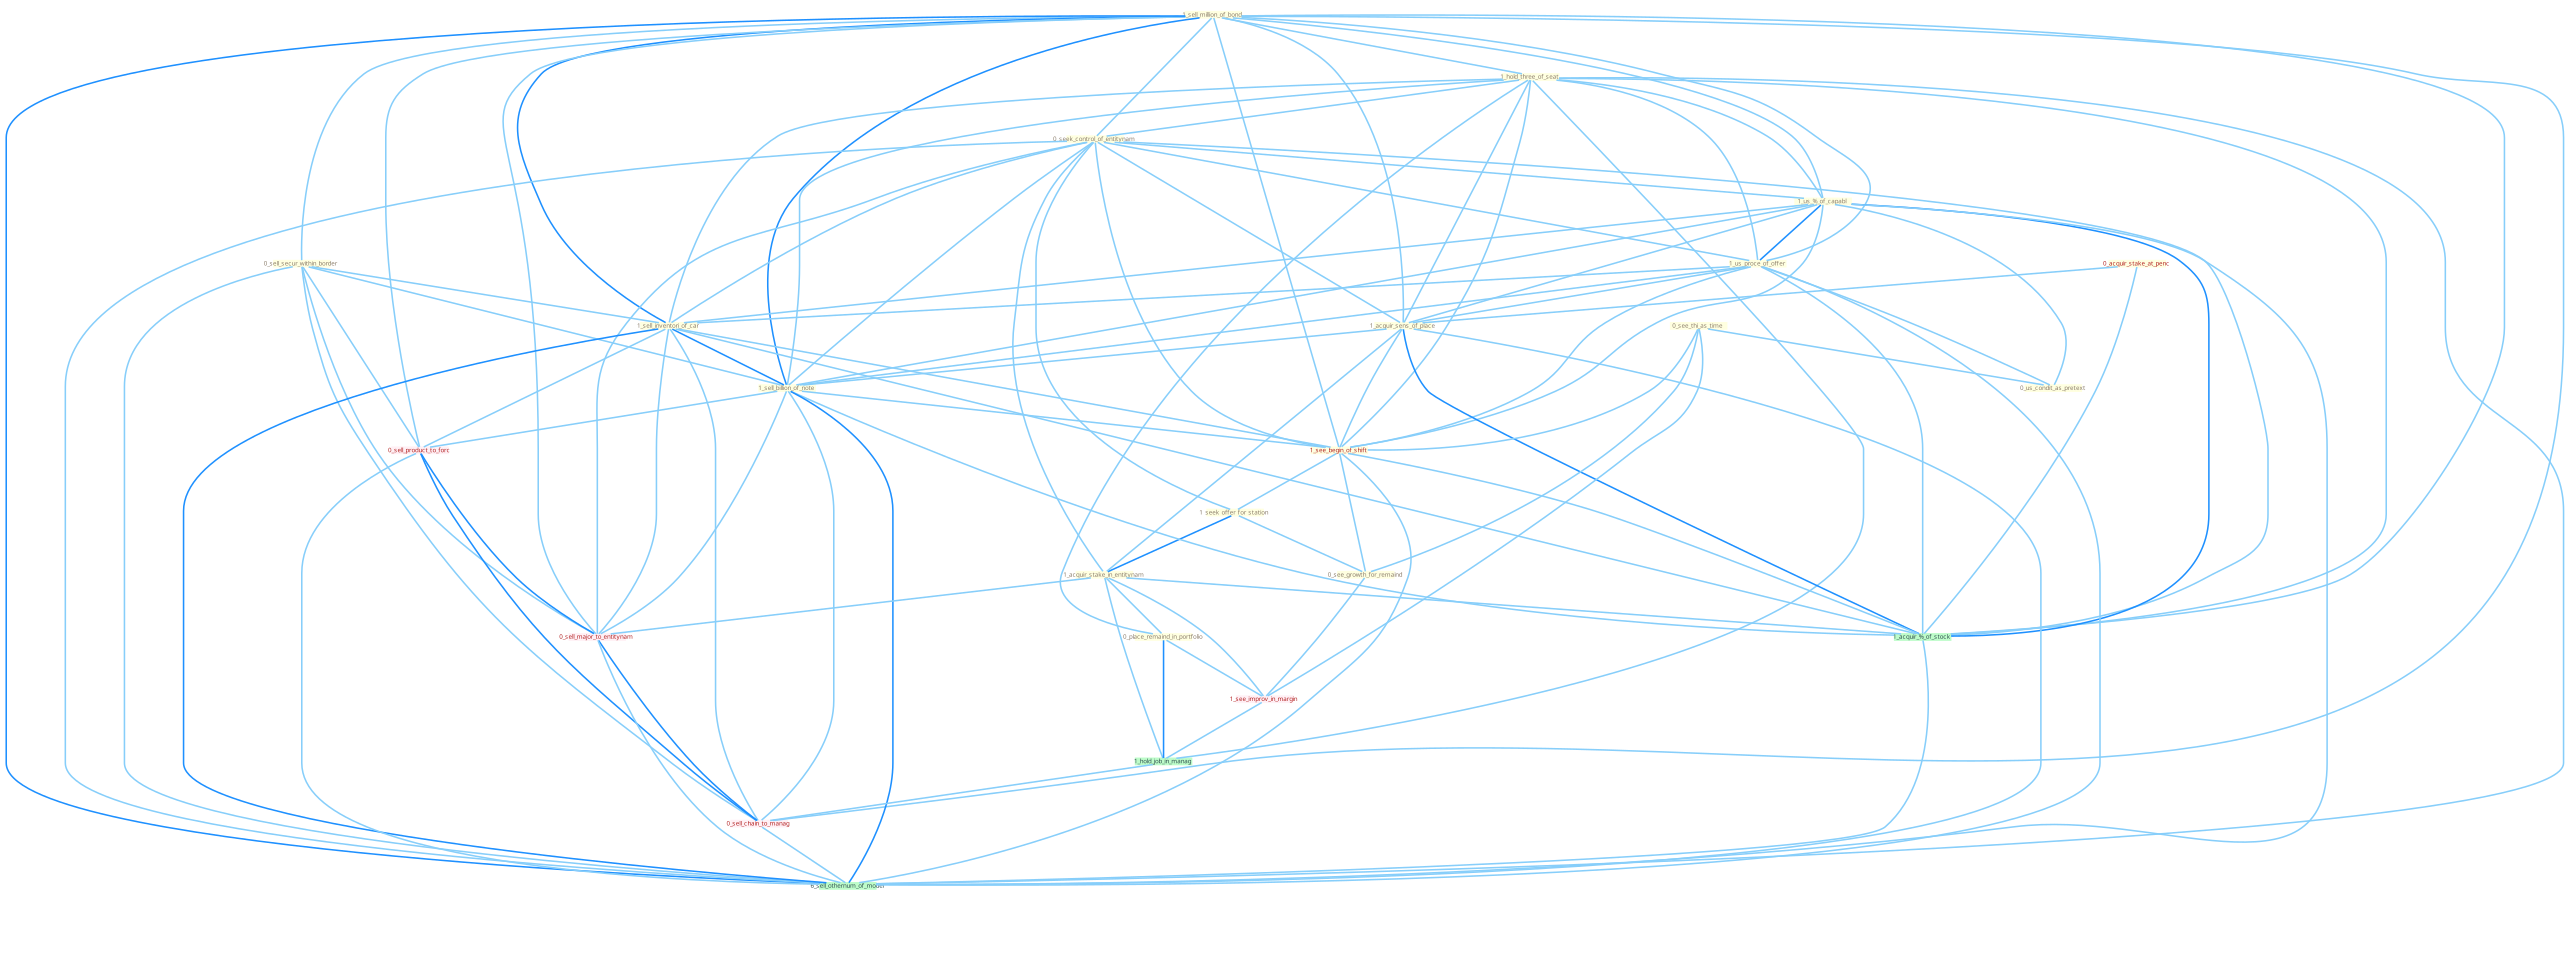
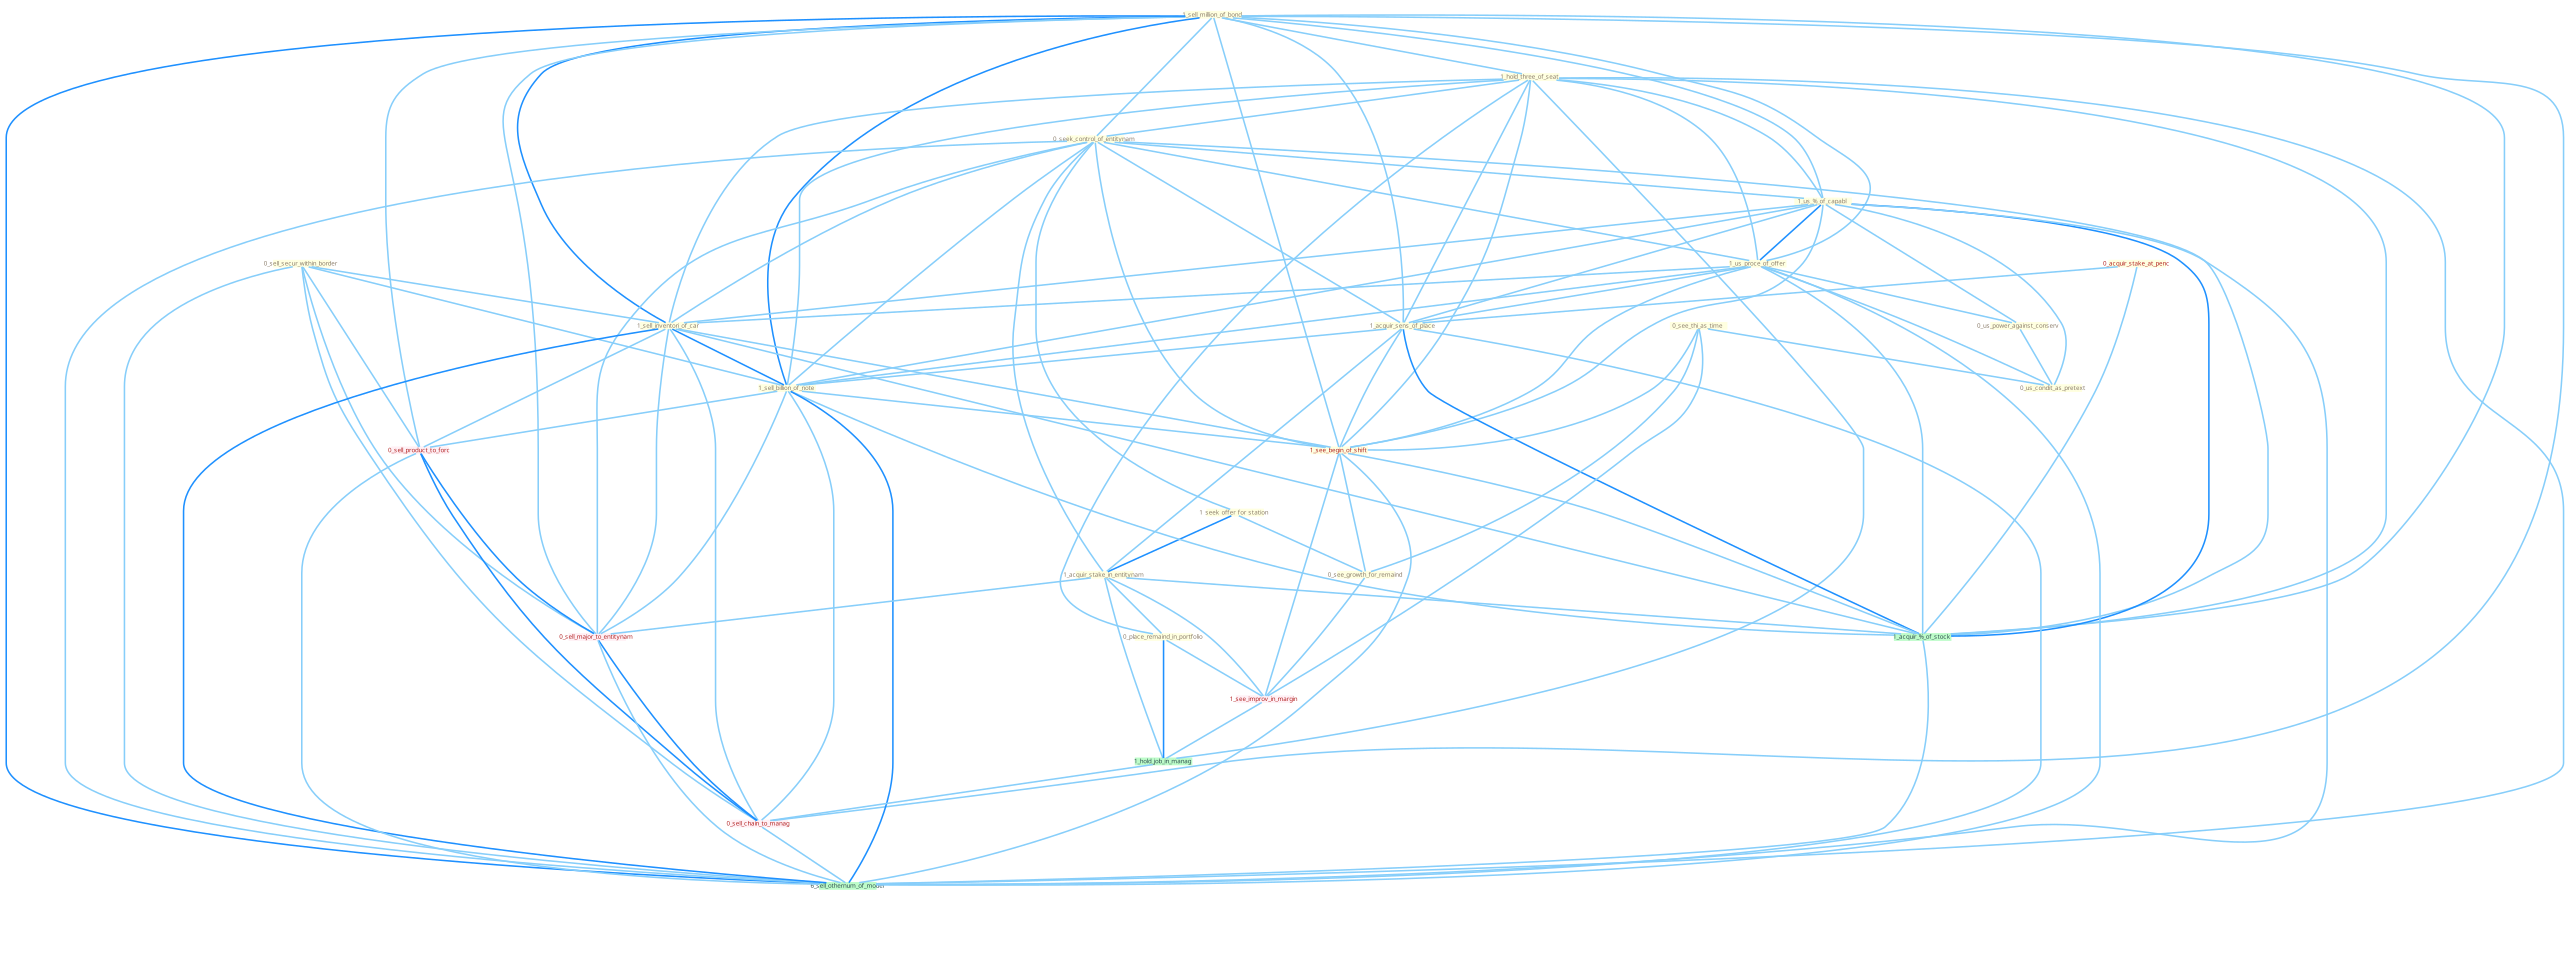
(543, 40) -> none
none -> (2019, 326)
(1277, 487) -> (1306, 562)
